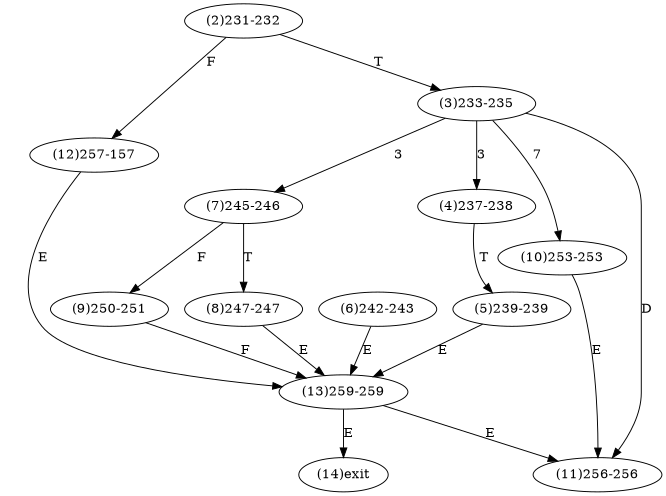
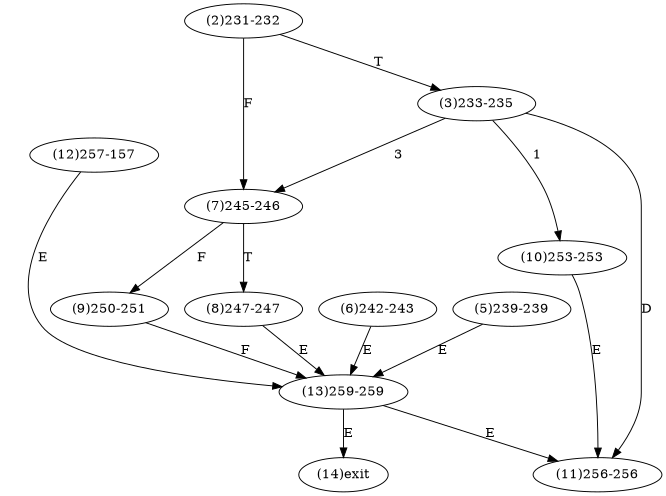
(173, 85) -> (244, 109)
(538, 155) -> (538, 155)
(477, 206) -> none
